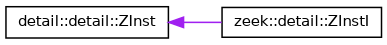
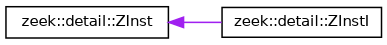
(87, 22) -> (87, 22)
